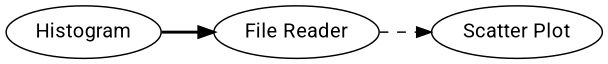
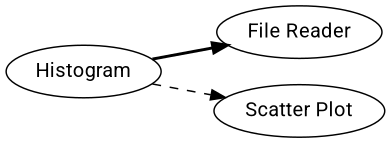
(398, 32) -> (182, 89)
